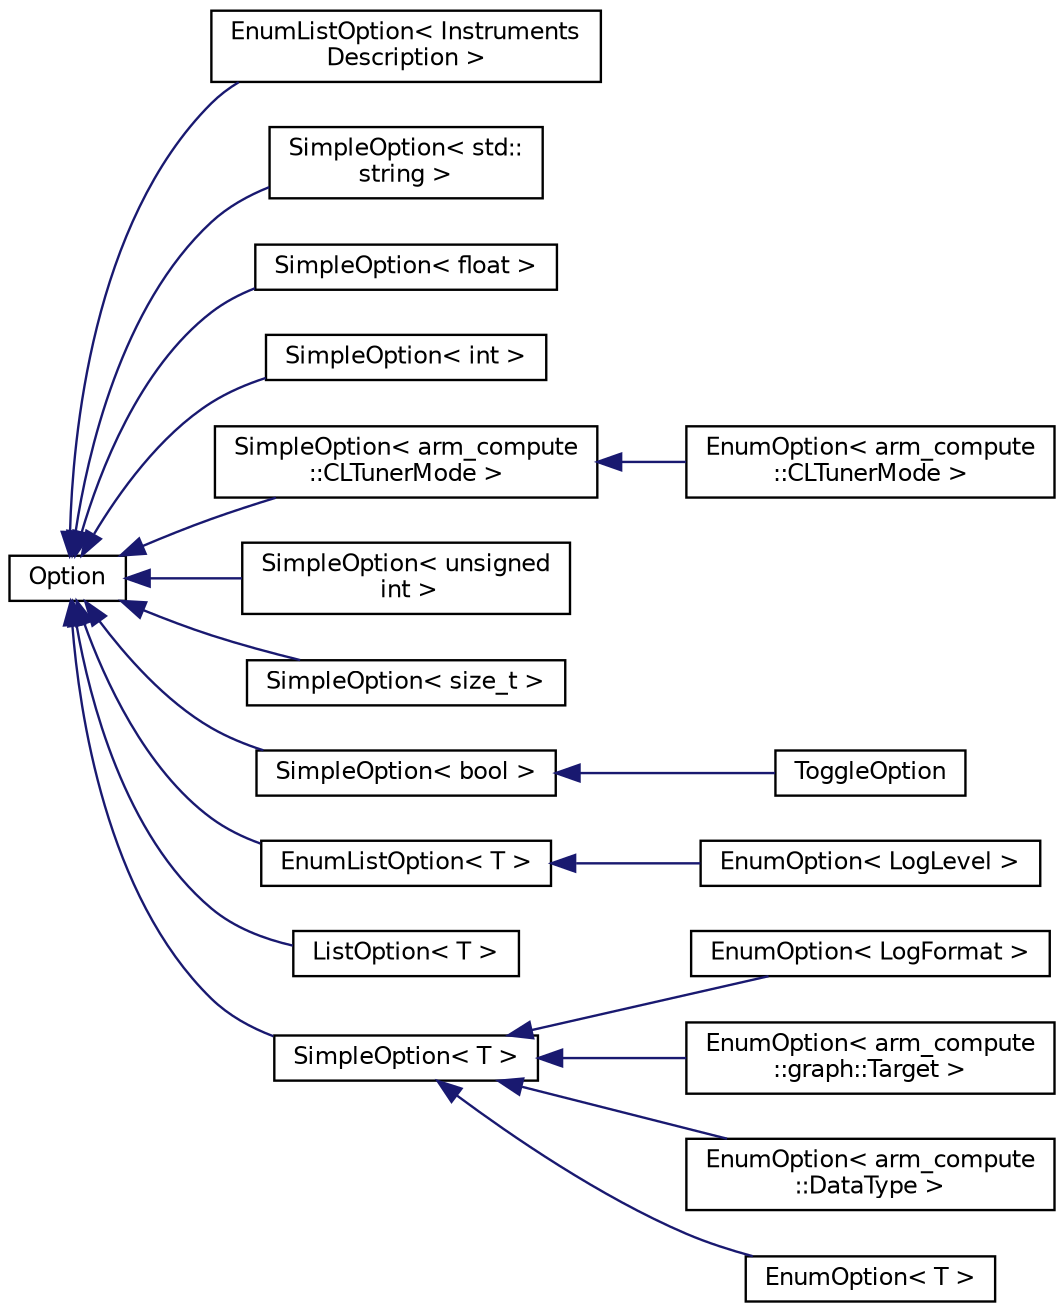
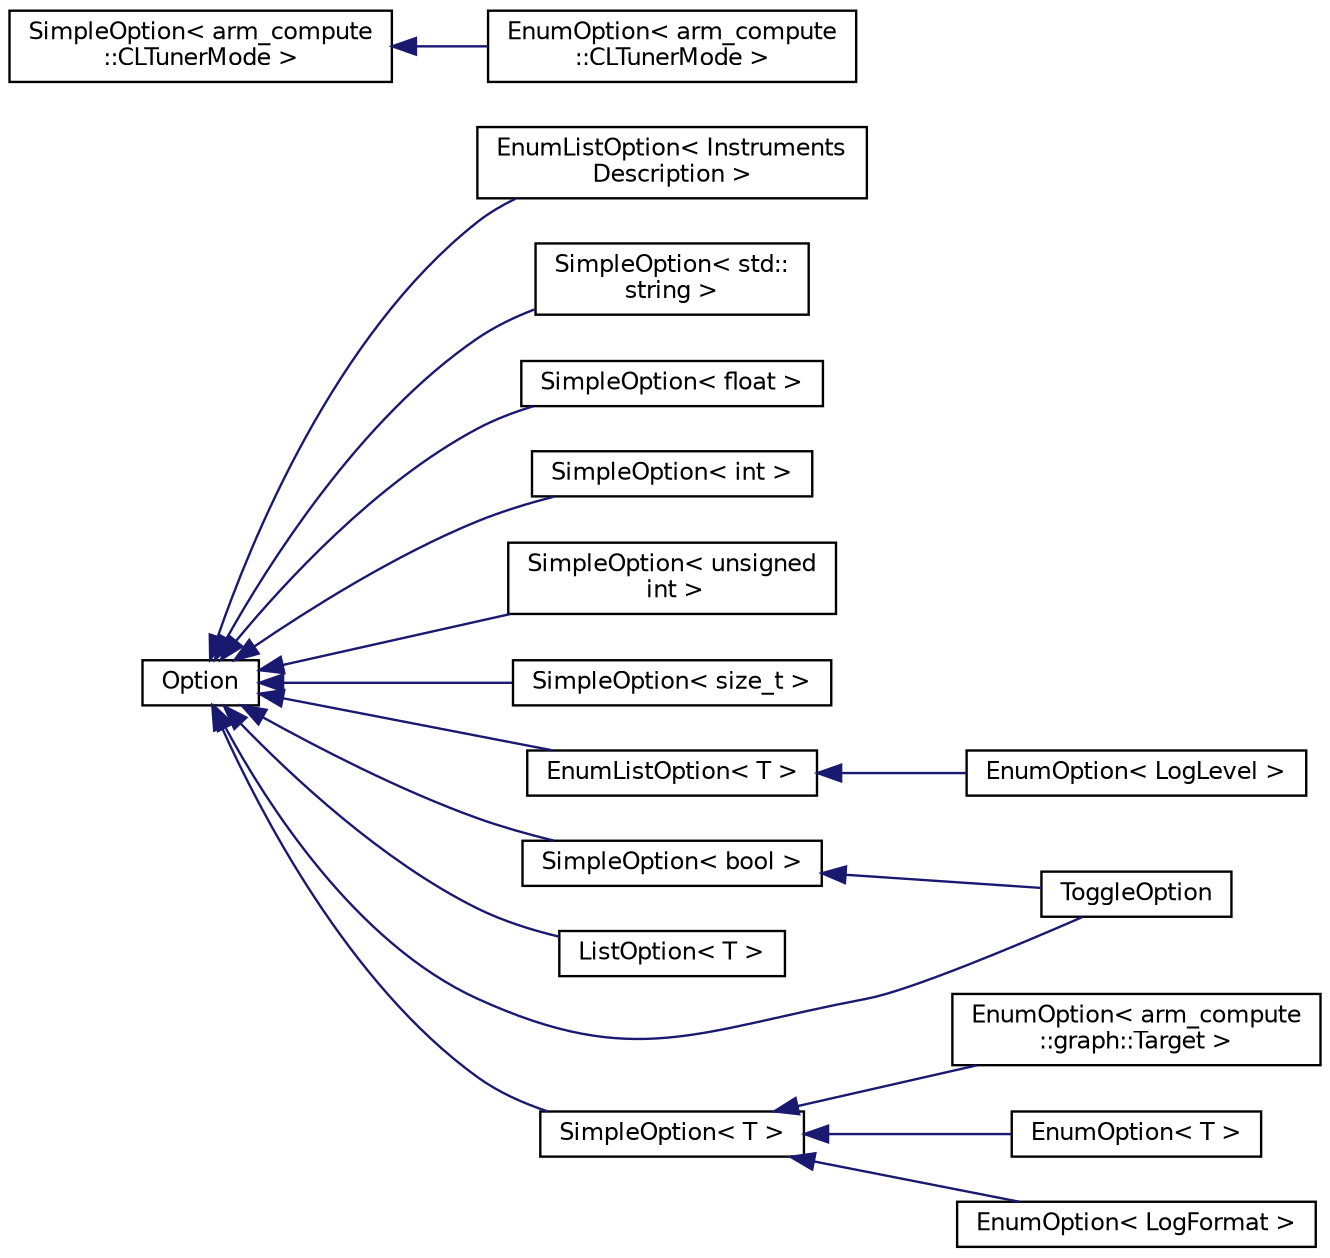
(208, 520) -> (599, 1036)
(870, 1174) -> none
